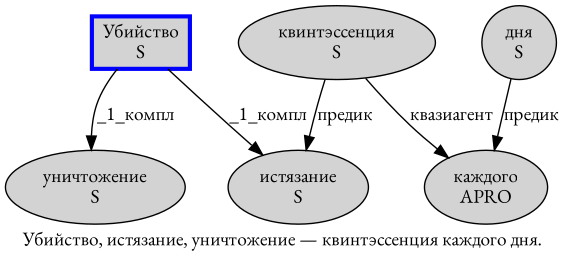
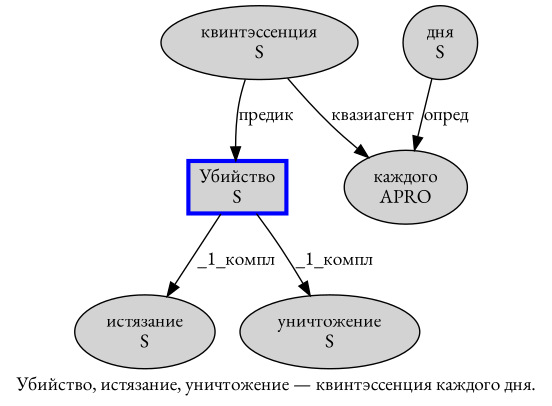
(317, 108) -> (238, 113)
(532, 115) -> (447, 115)
